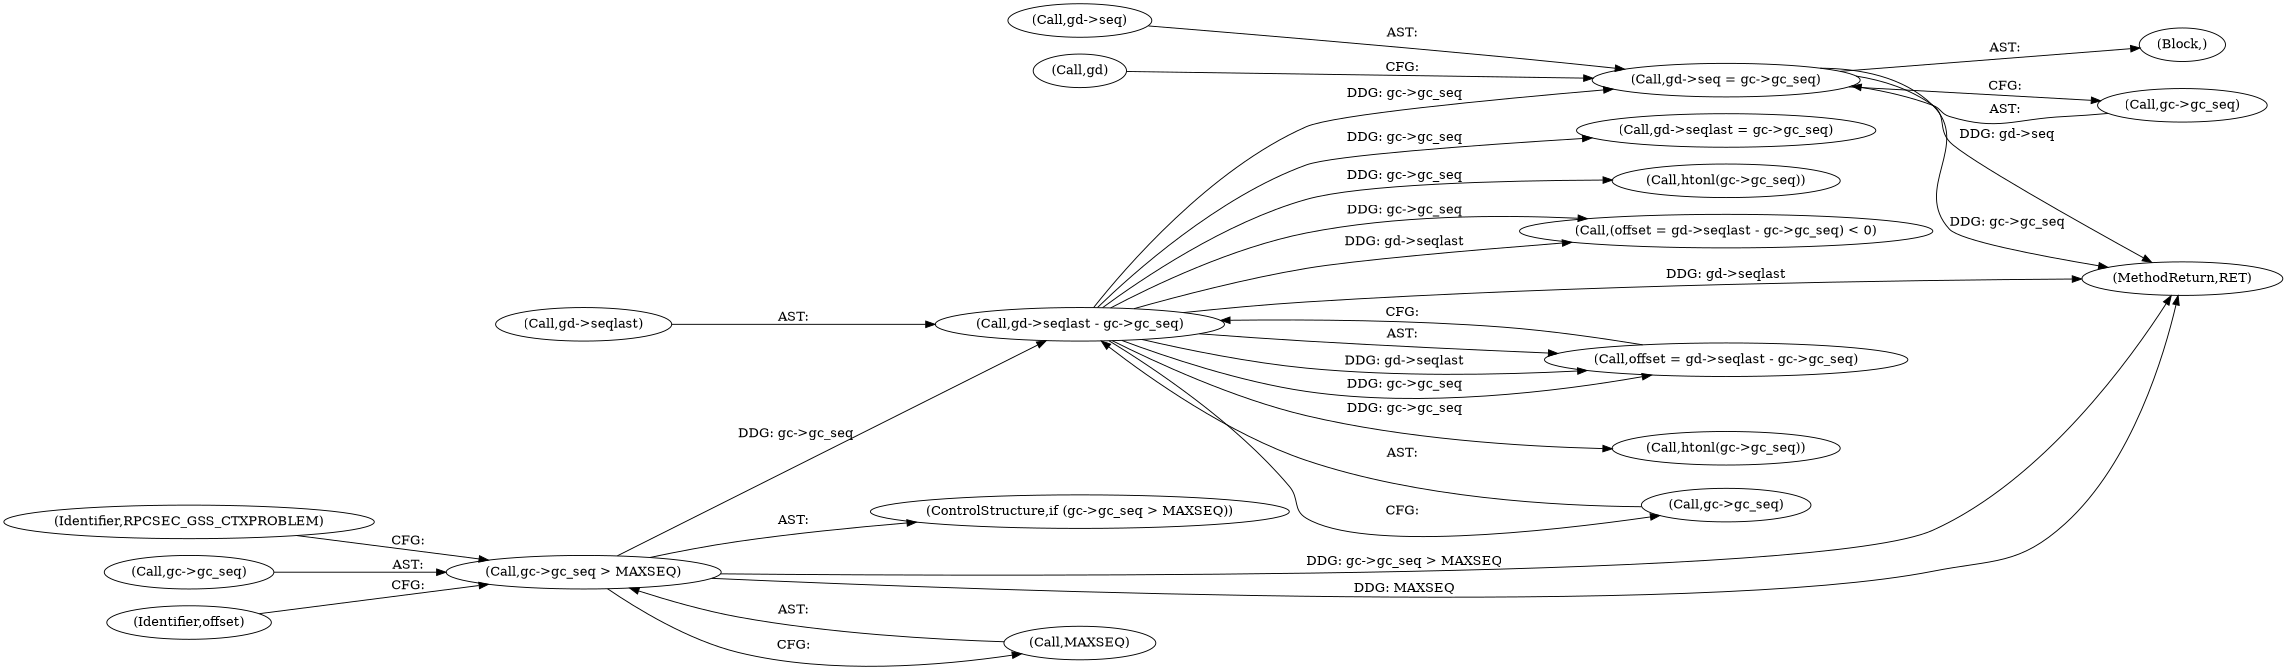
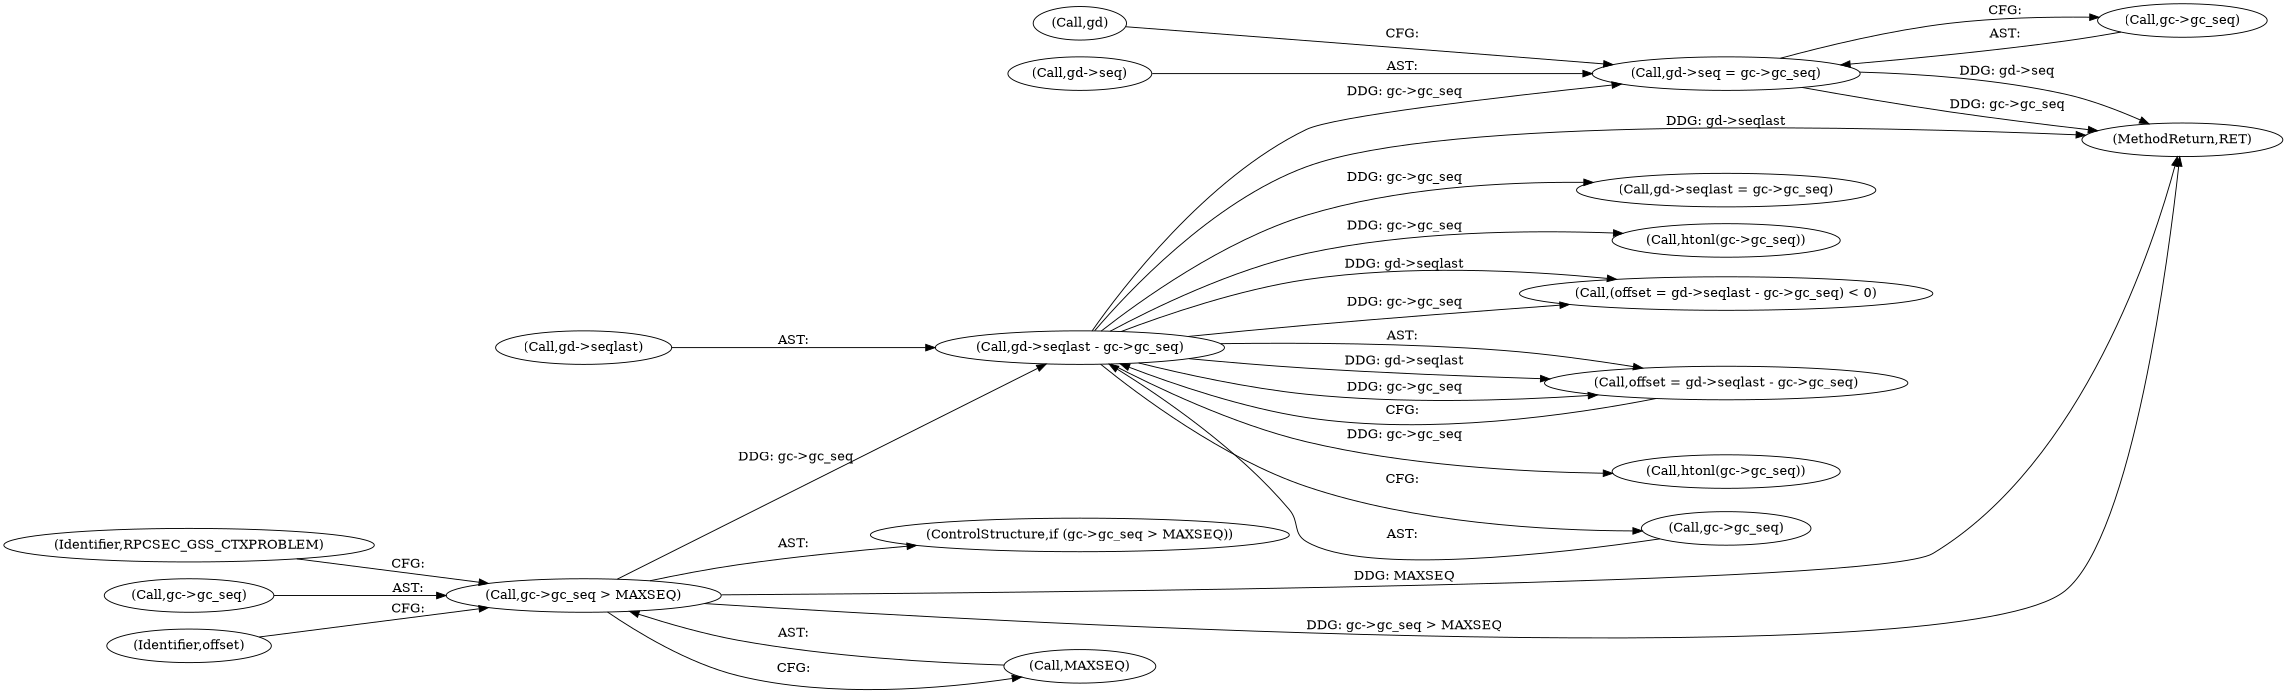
(2182, 45) -> none
